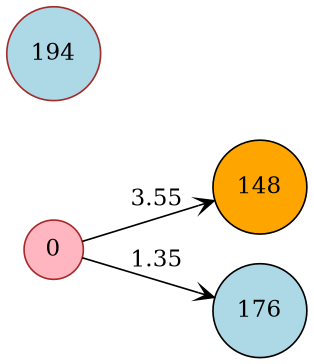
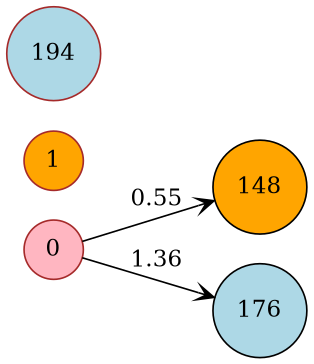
none -> (54, 161)
(157, 199) -> (157, 199)
(157, 260) -> (157, 260)
